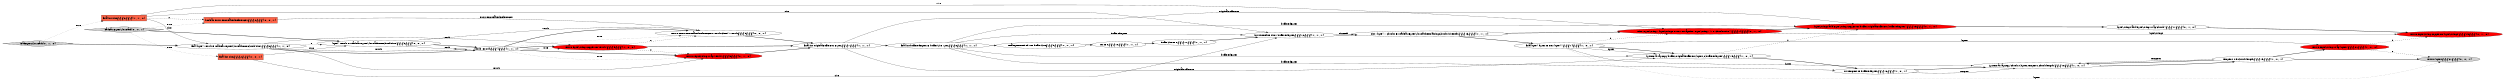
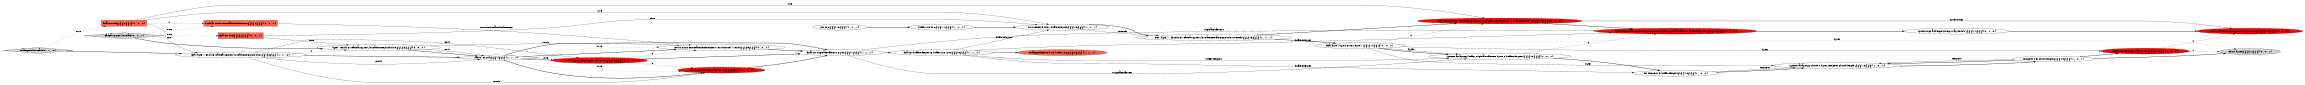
none -> (648, 43)
(1041, 45) -> (1062, 53)
(1088, 45) -> none
